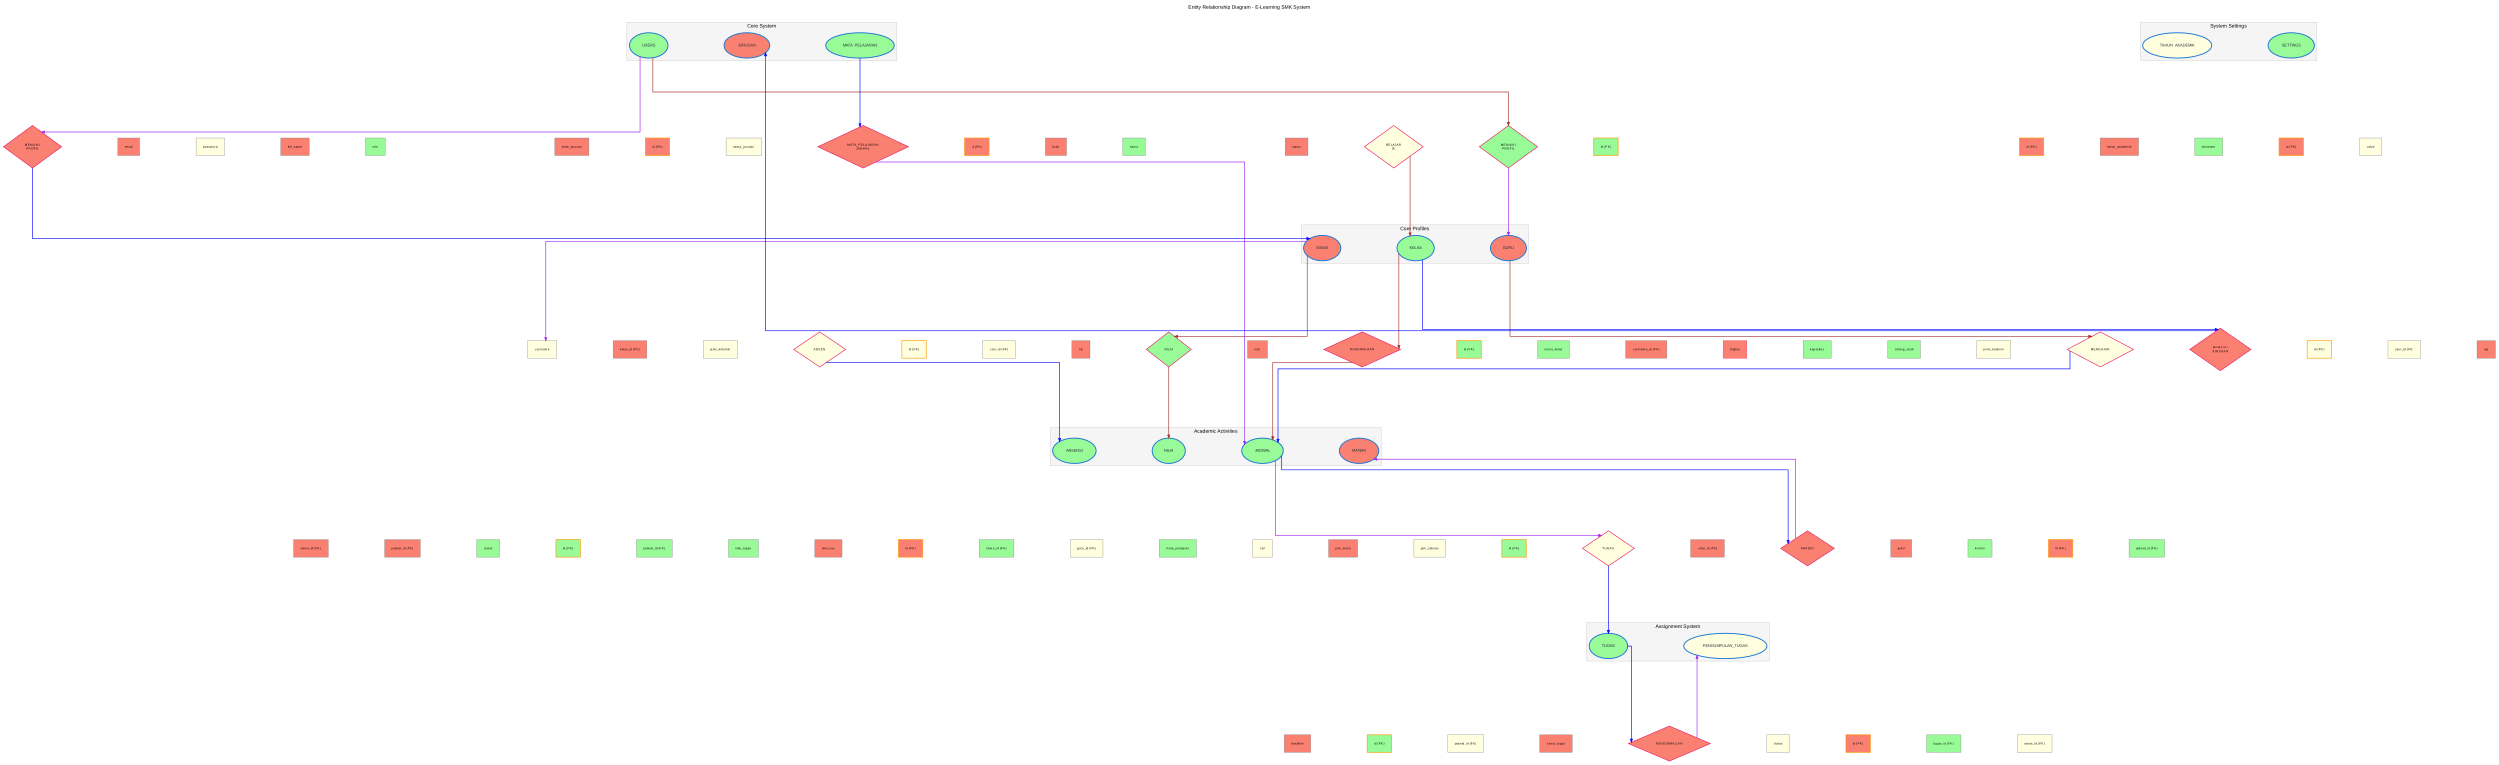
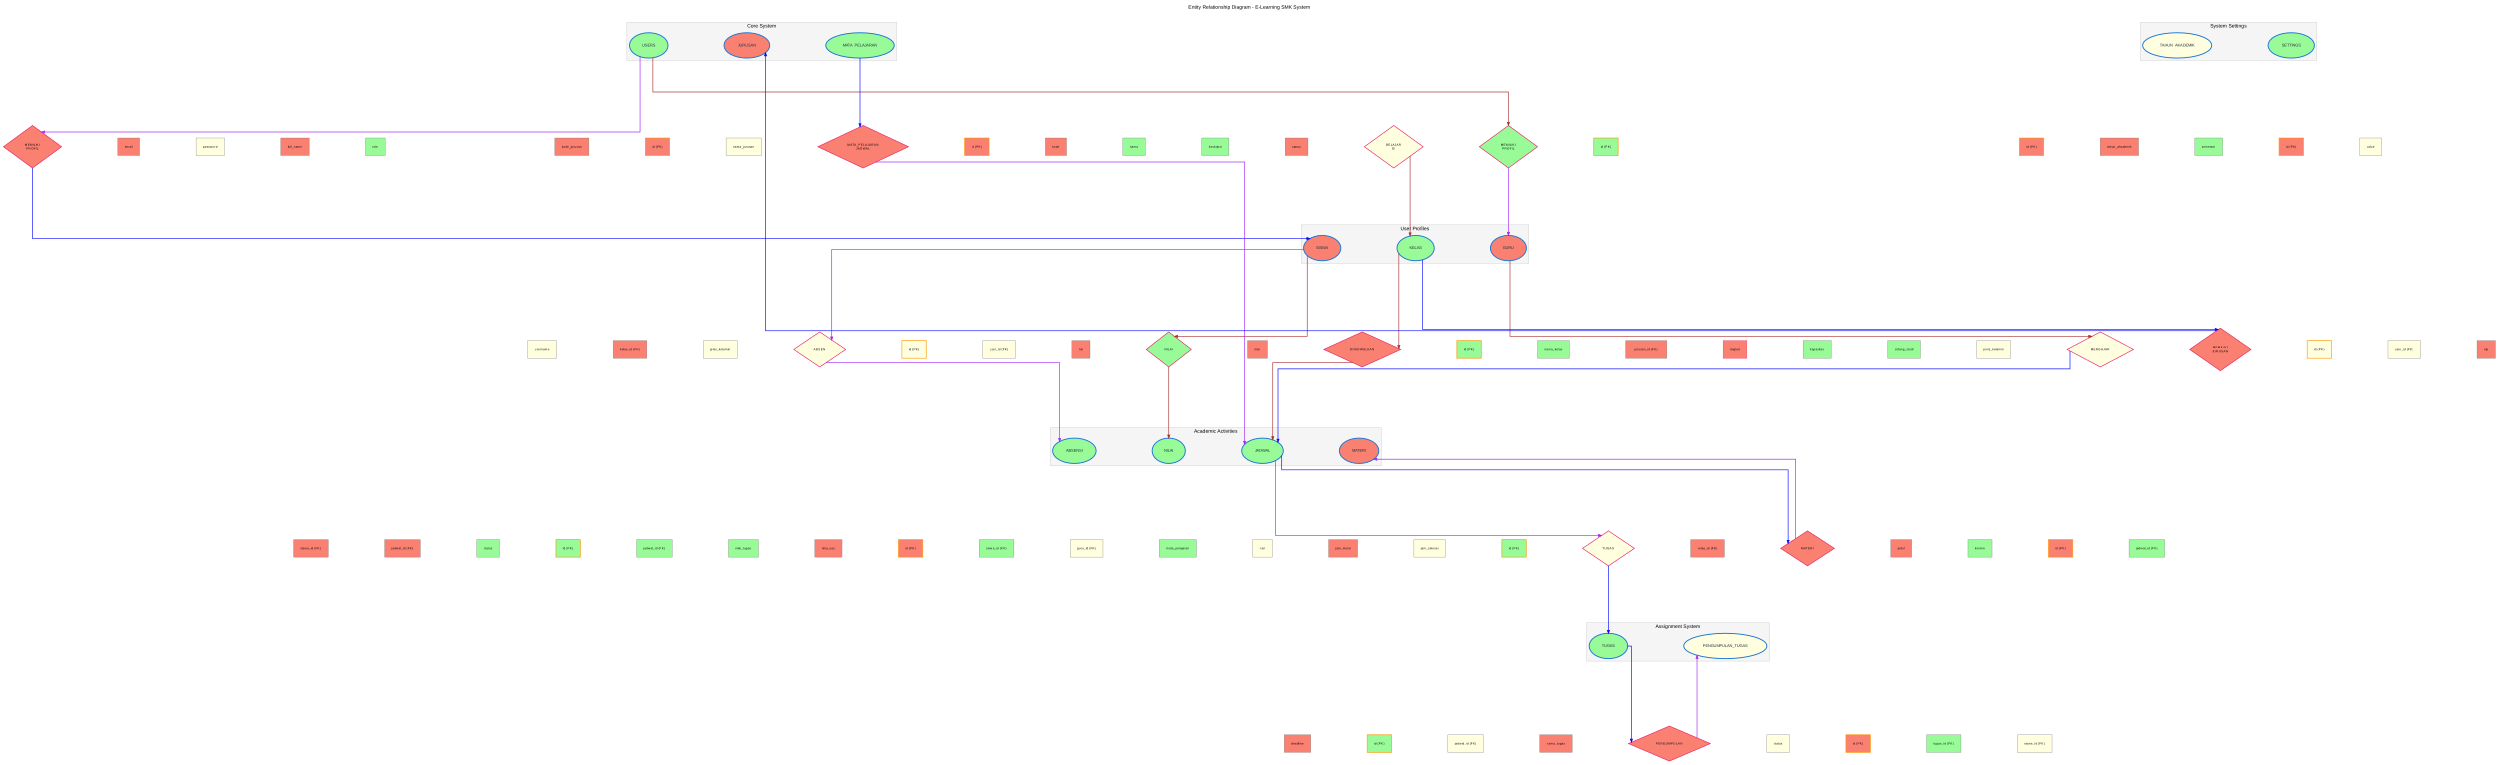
none -> (1215, 147)
(1415, 229) -> (1415, 229)
(878, 241) -> (1024, 250)
(1646, 349) -> (1646, 349)
(981, 363) -> (981, 363)
